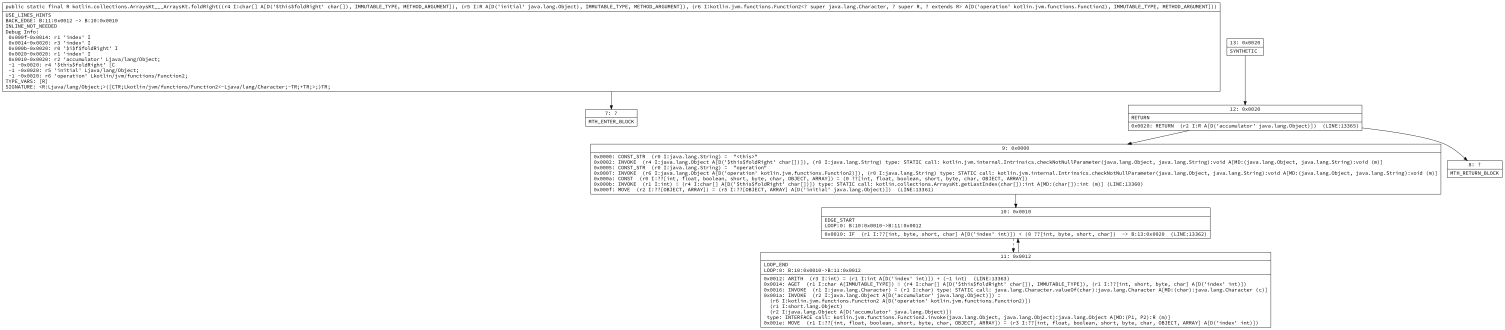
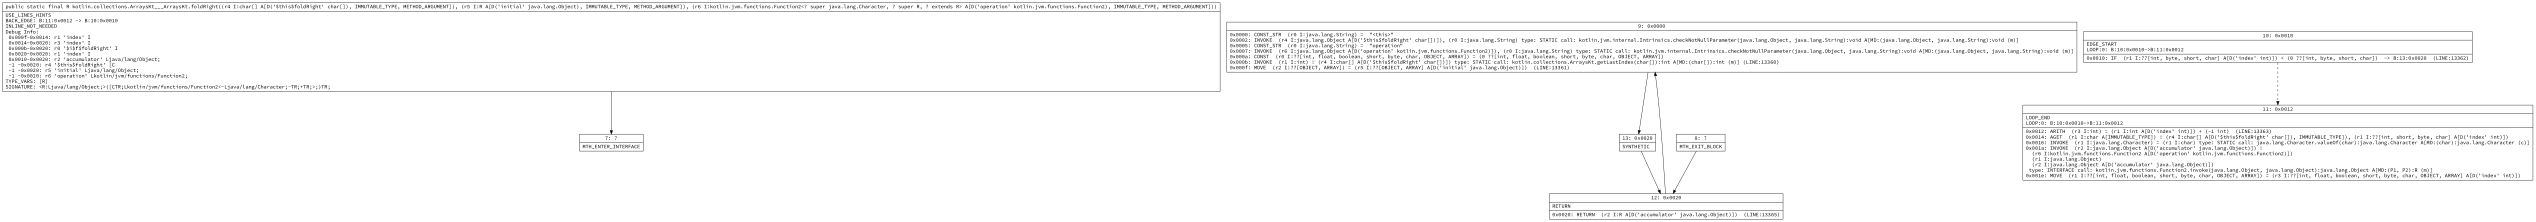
(611, 122) -> (611, 147)
(1416, 136) -> (1686, 171)
(1475, 173) -> (1701, 147)
(1016, 199) -> (1644, 101)
(1018, 247) -> none
(803, 306) -> (2064, 159)
